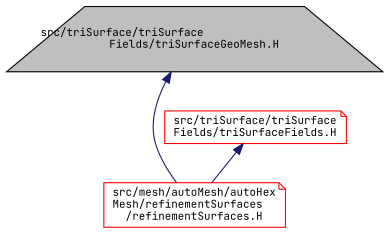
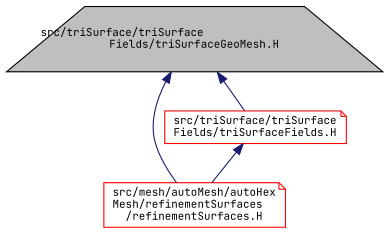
none -> (234, 96)
